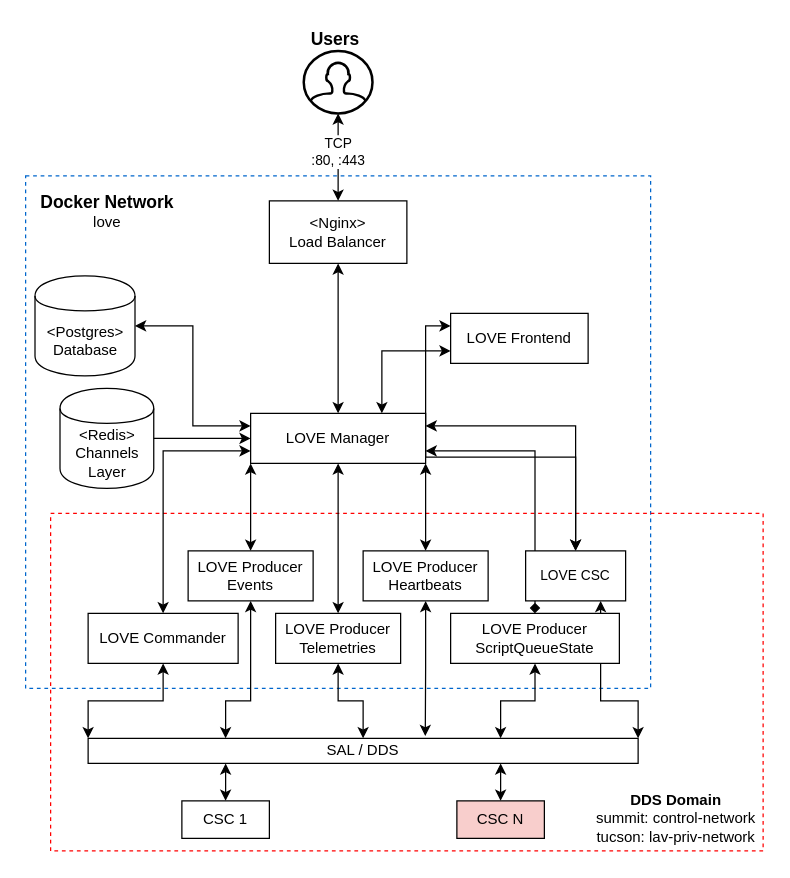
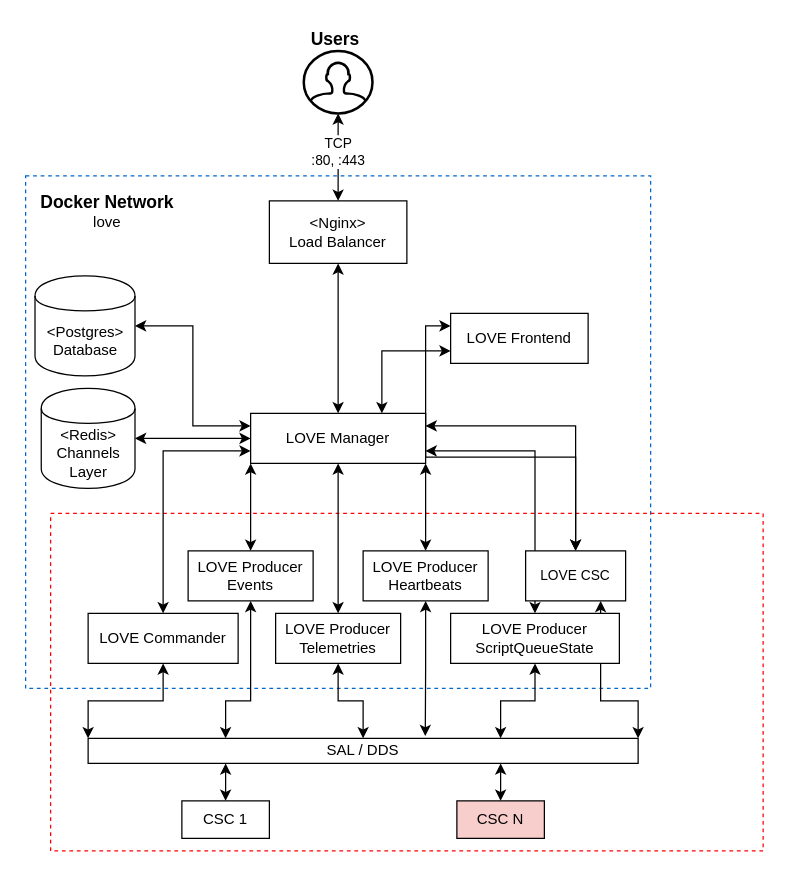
(107, 438) -> (88, 438)
(535, 602) -> (535, 603)
(676, 813) -> none
